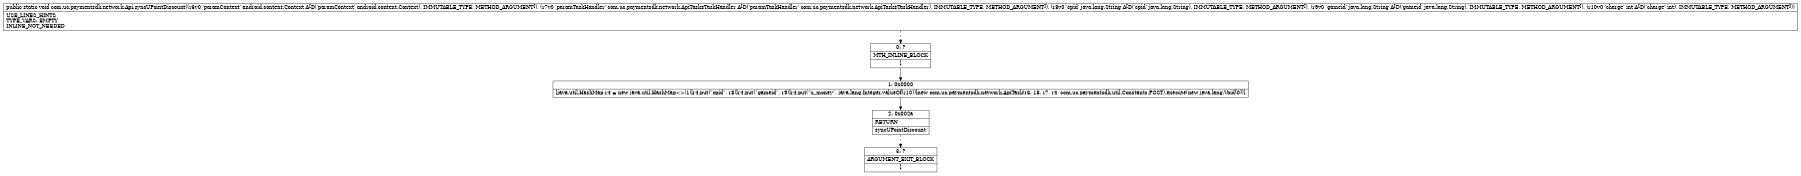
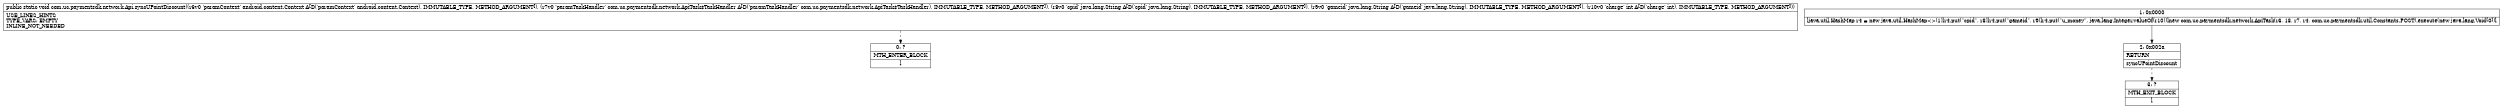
(901, 56) -> (901, 56)
(901, 73) -> none
(901, 160) -> (2152, 93)
